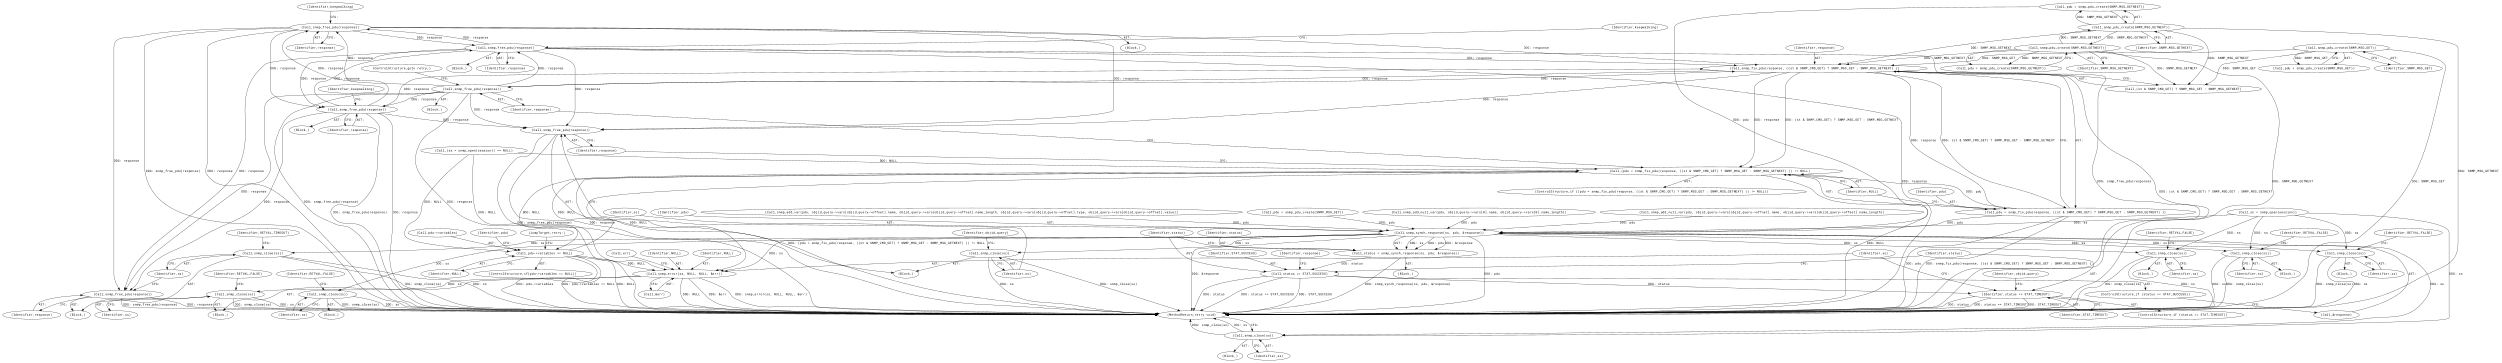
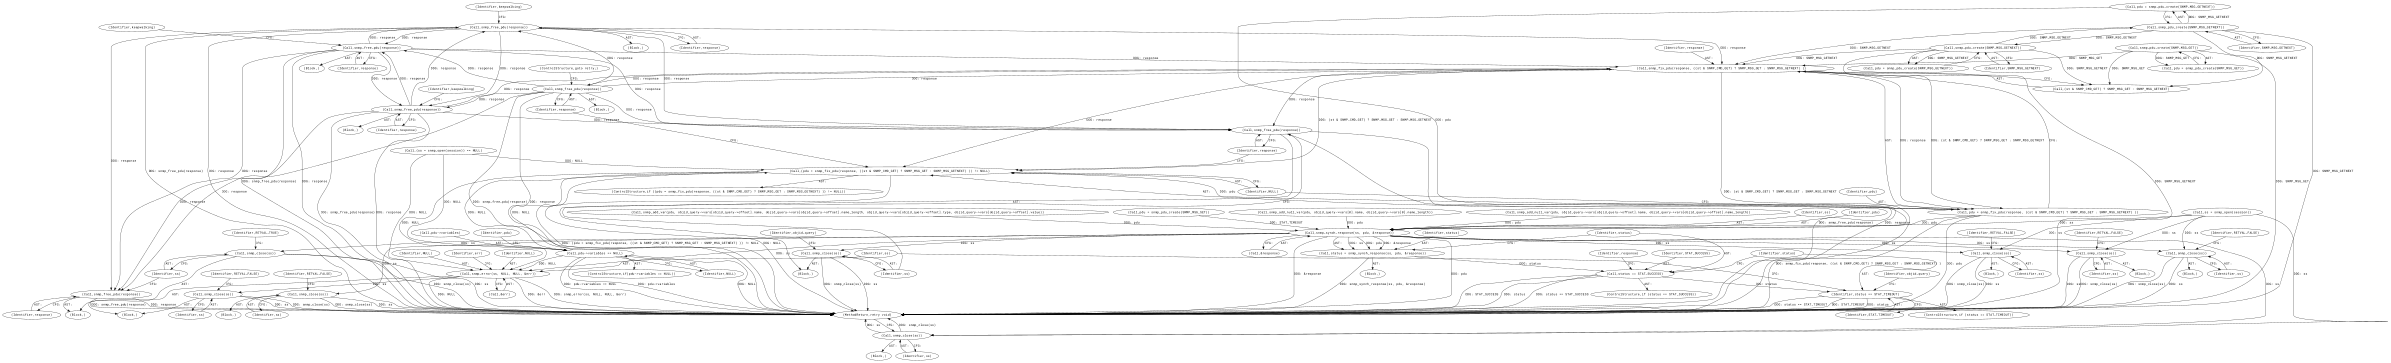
(2408, 68) -> none
(1387, 223) -> (1286, 223)
(263, 233) -> (256, 233)
(547, 233) -> none
(621, 253) -> (467, 253)
(2246, 305) -> (1279, 237)
